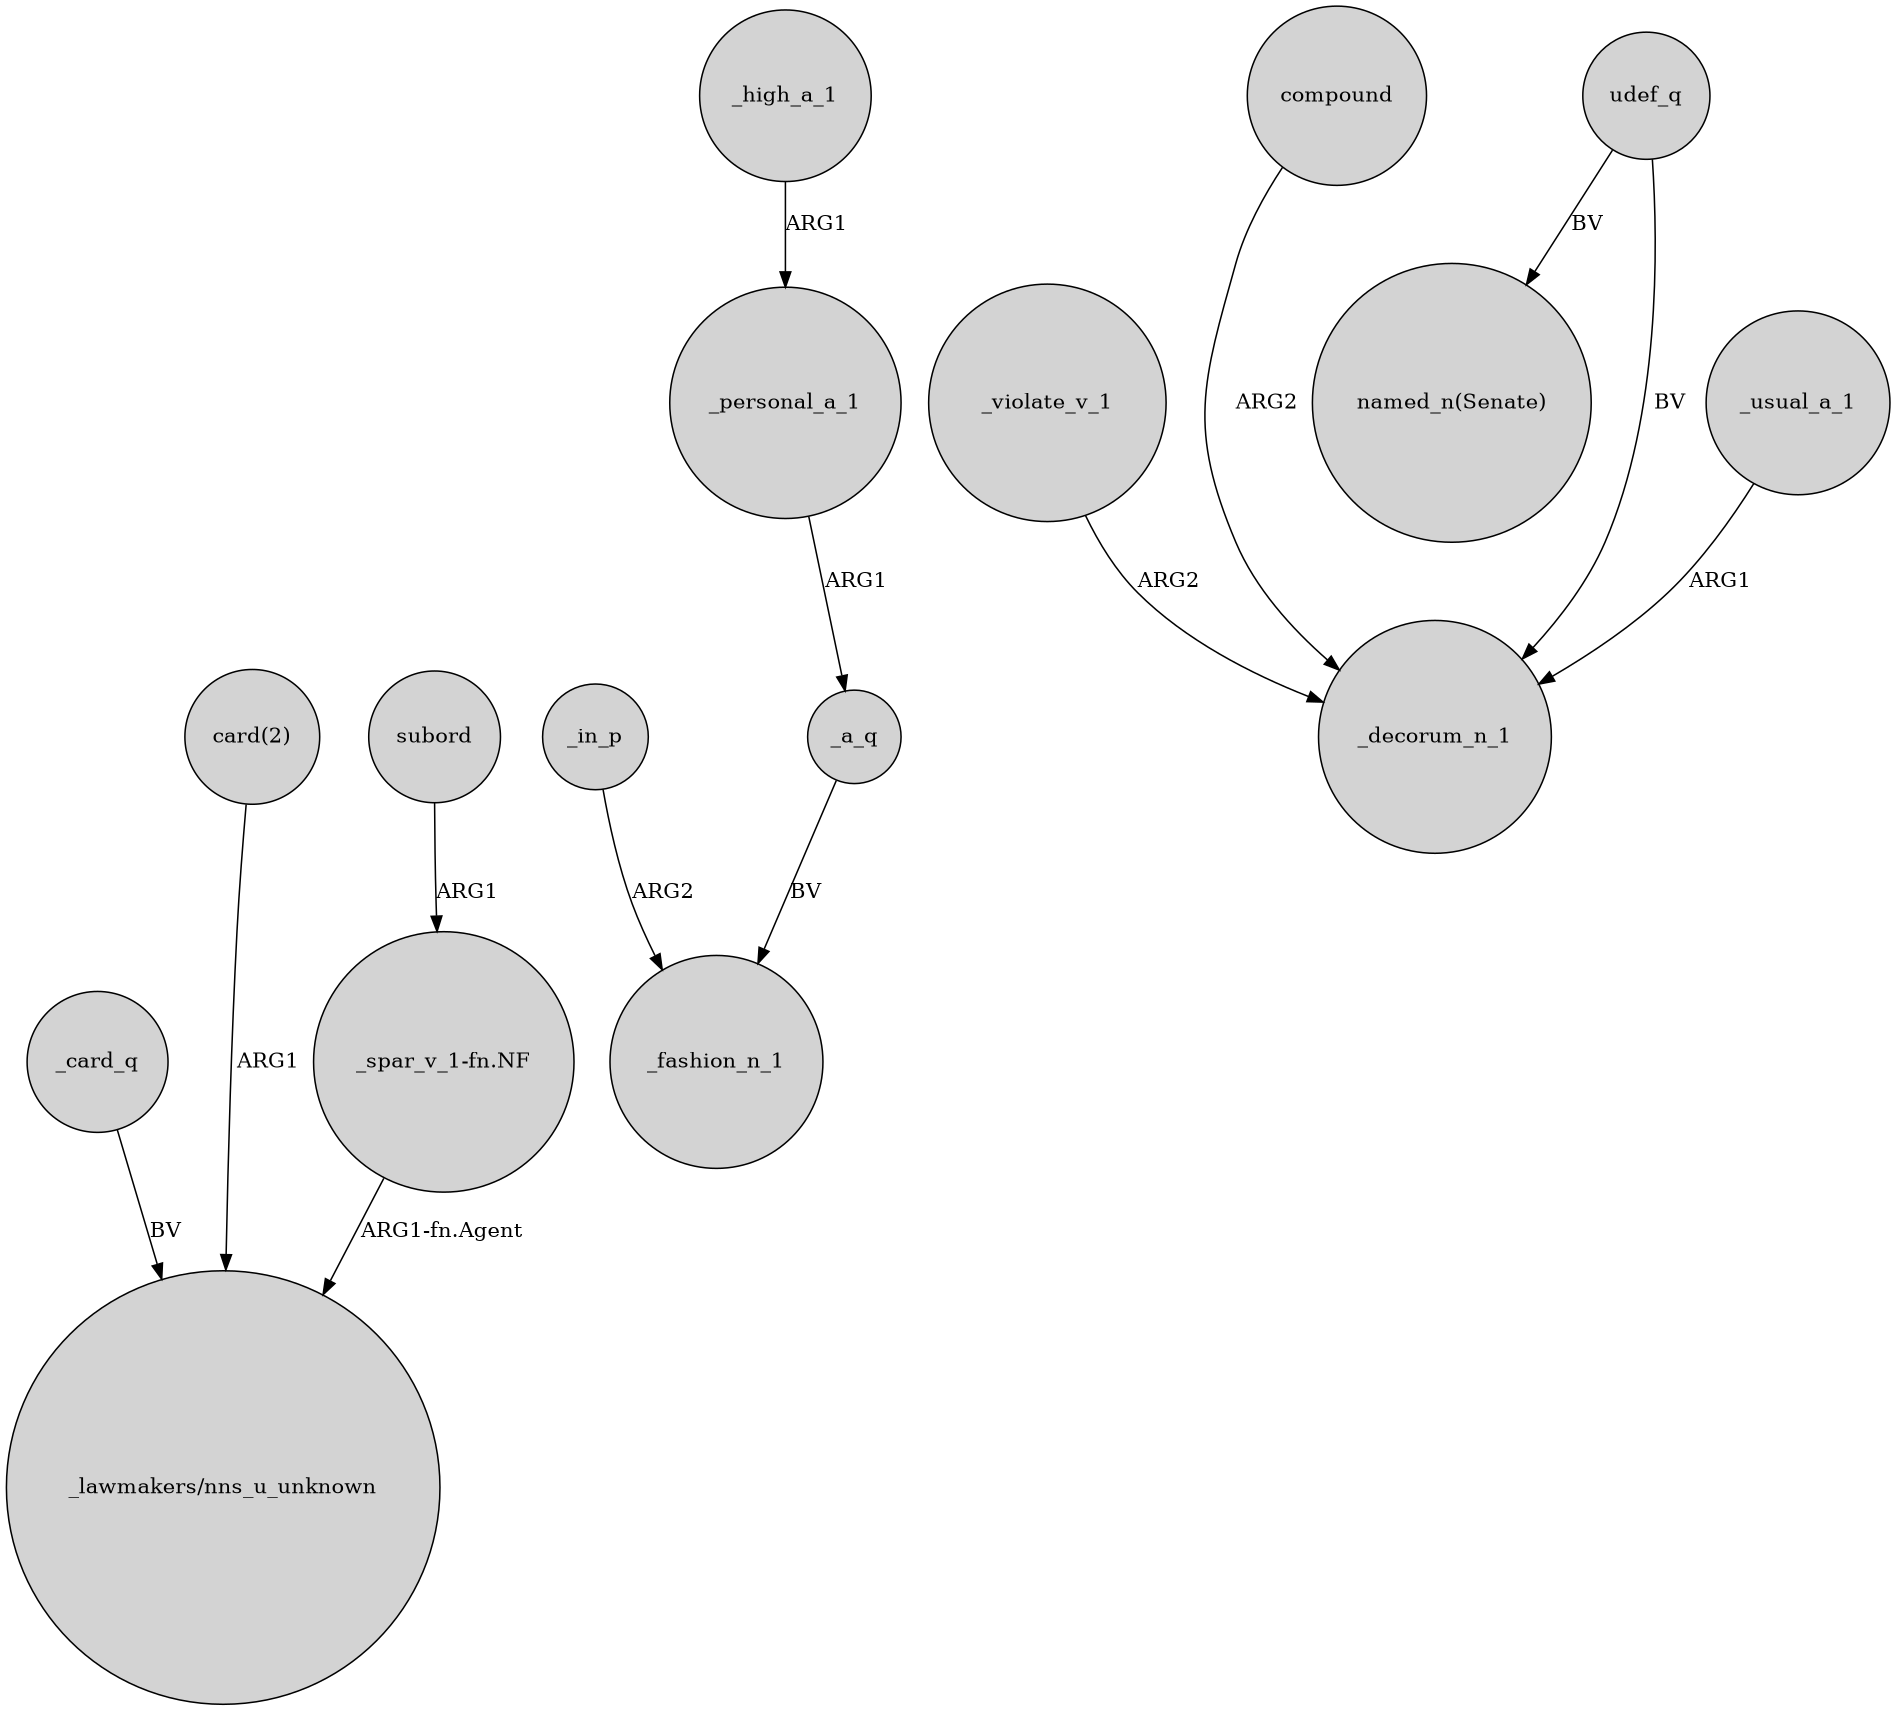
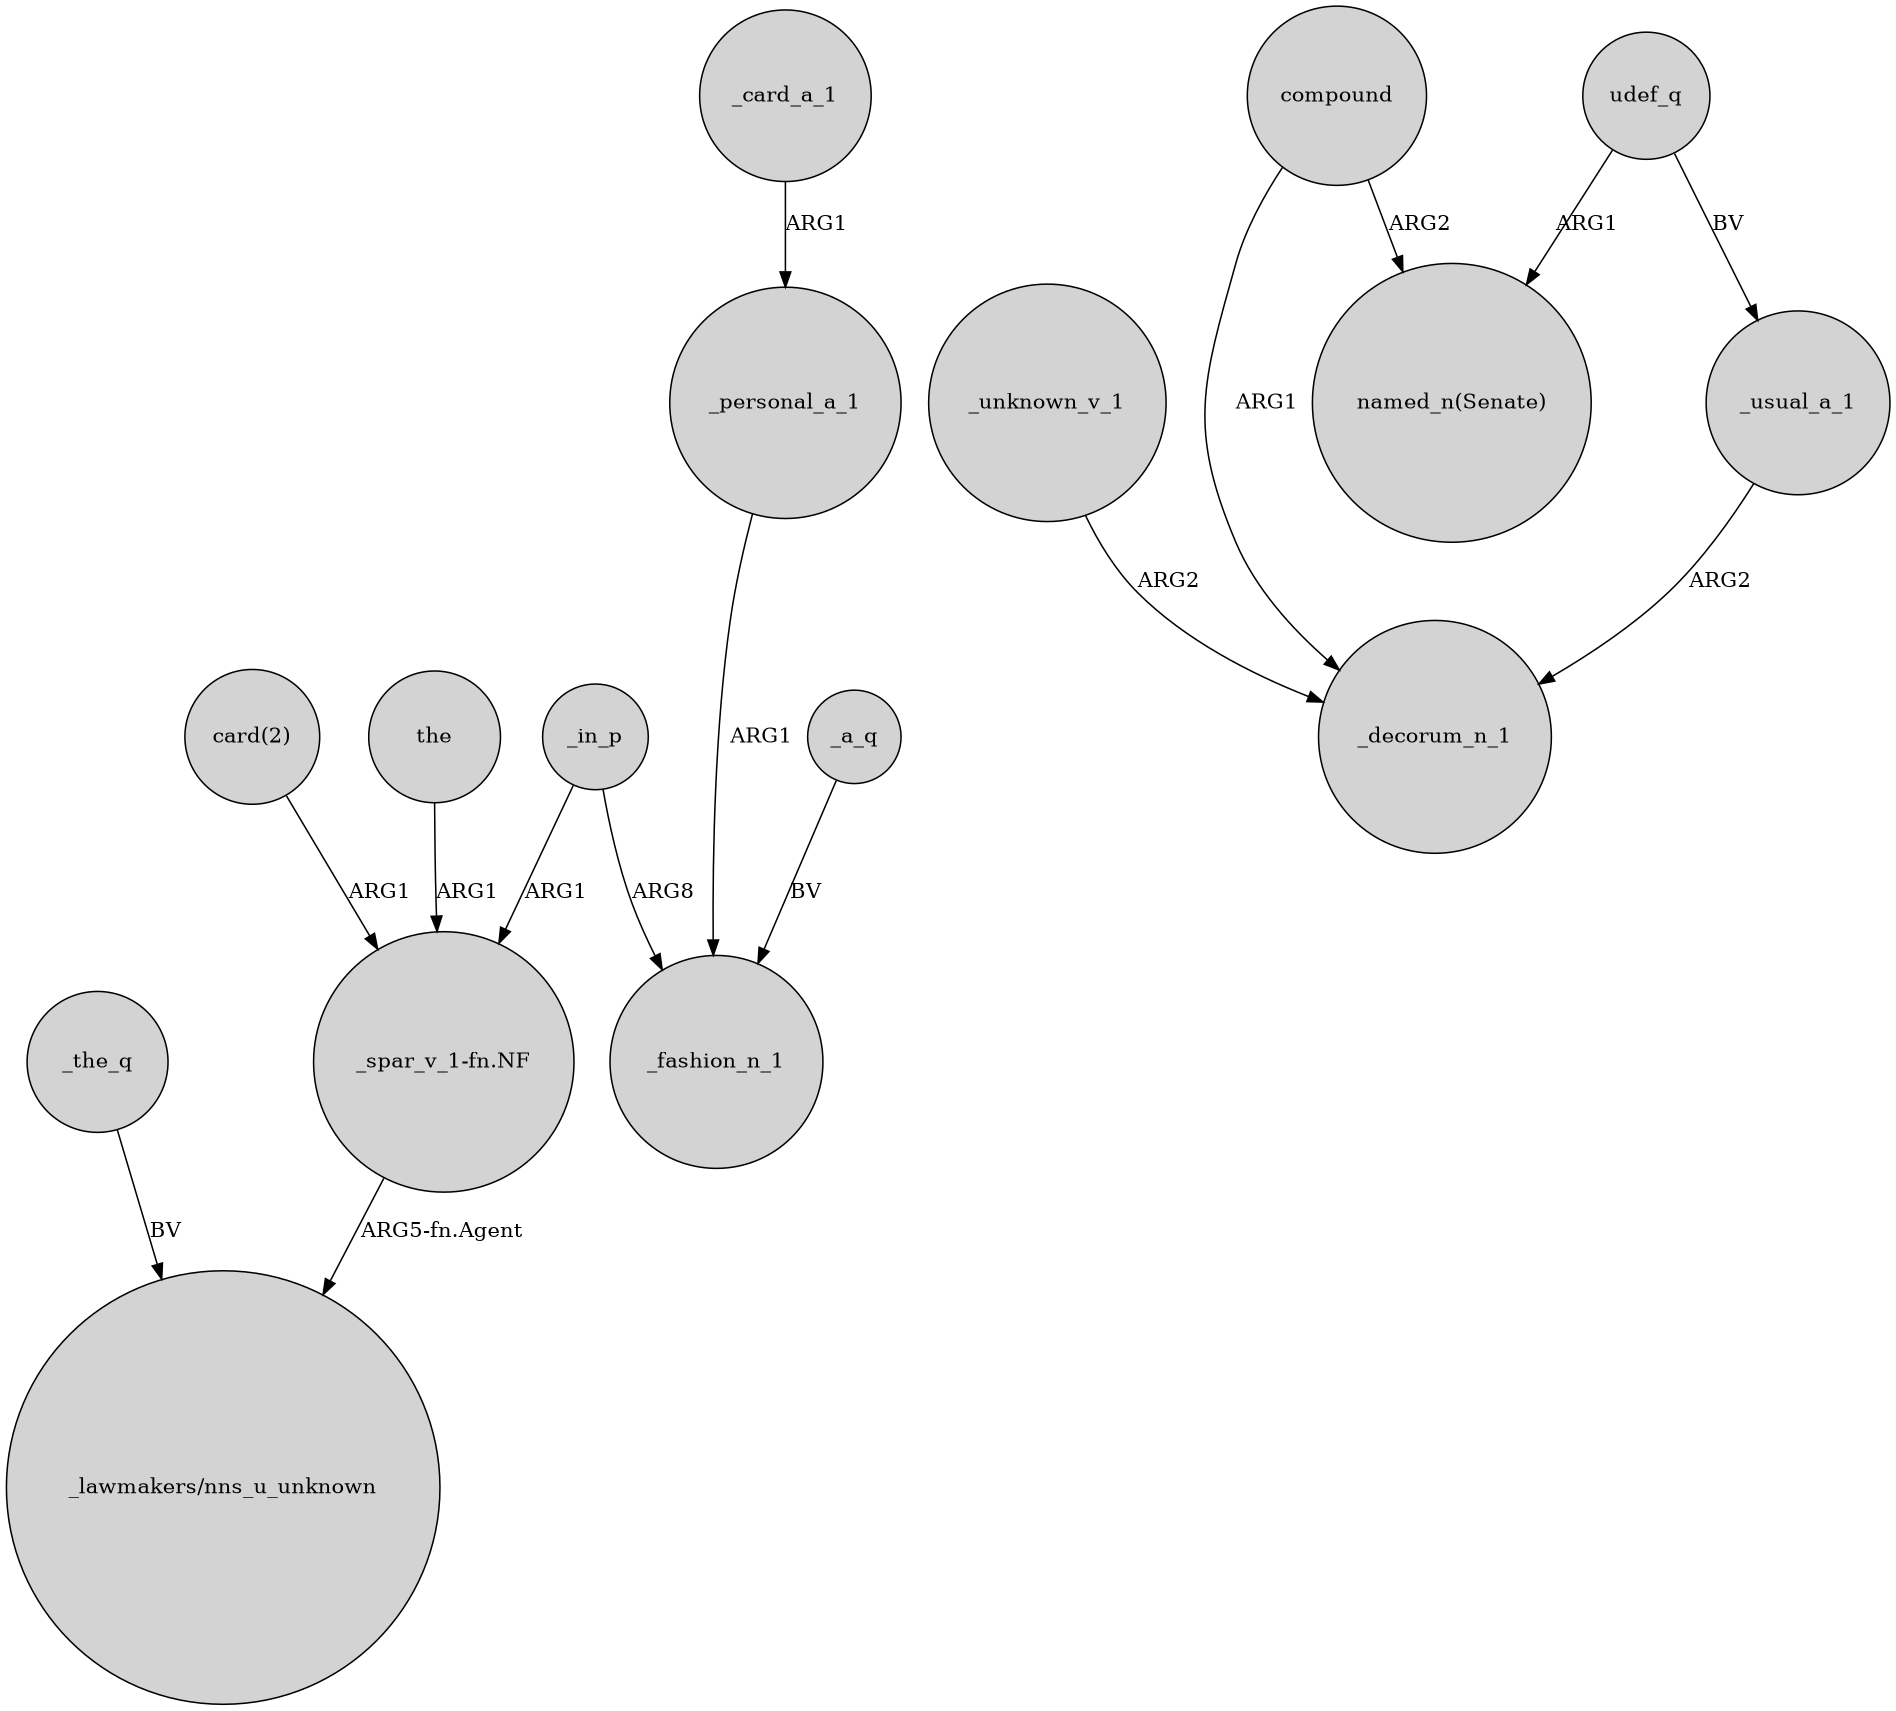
(785, 96) -> (785, 96)
none -> (1383, 219)
(1587, 224) -> (1587, 224)
(1047, 403) -> (1047, 403)
(1267, 403) -> (1267, 403)
(1641, 417) -> (1713, 230)
(1721, 581) -> (1721, 581)
(825, 596) -> (719, 725)
(435, 737) -> (435, 737)
none -> (540, 857)
(664, 892) -> (664, 892)
(233, 1029) -> (328, 866)
(98, 1062) -> (98, 1062)
(442, 1231) -> (442, 1231)
